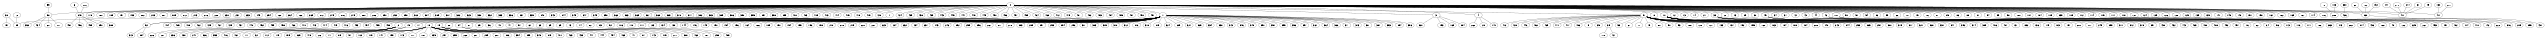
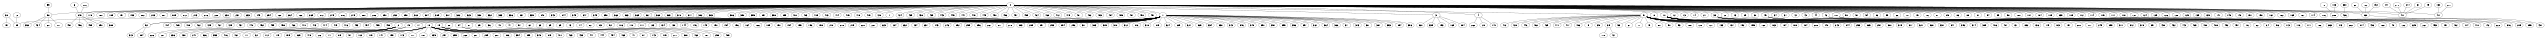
(721, 15) -> none
none -> (1431, 25)
